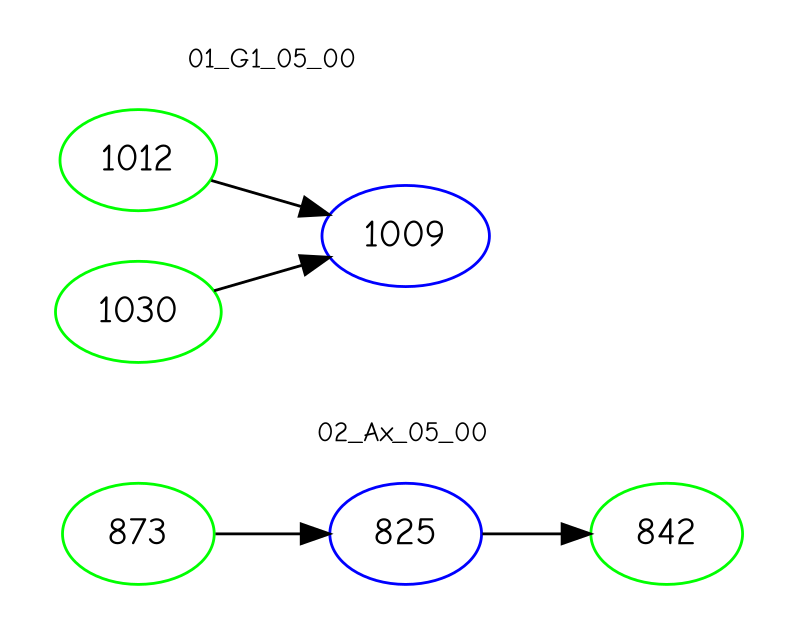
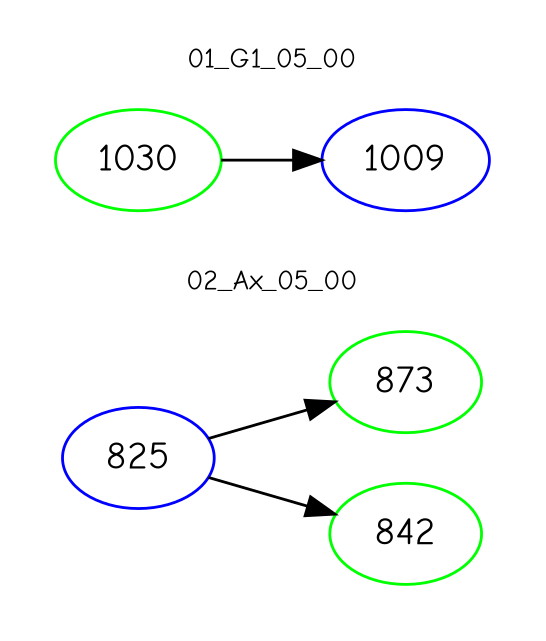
(138, 160) -> none
(258, 534) -> (258, 424)
